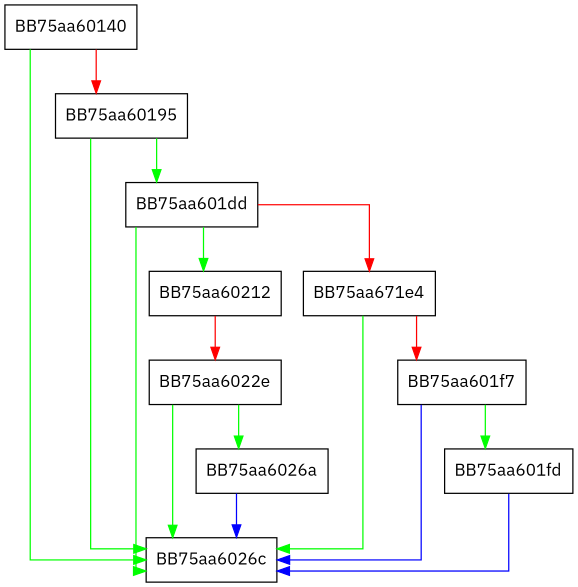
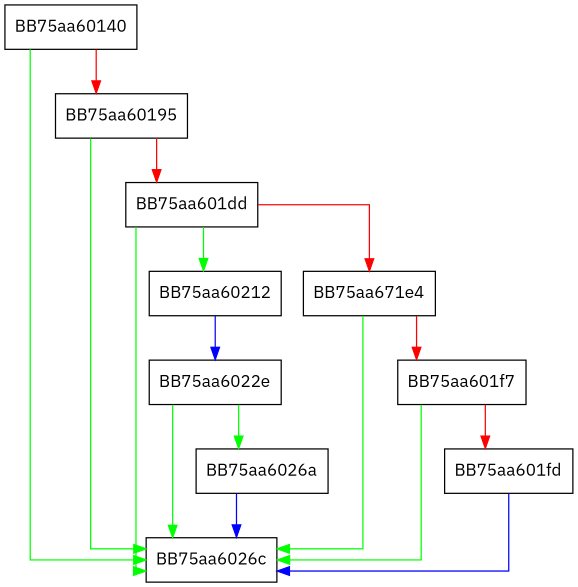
(157, 154) -> (157, 154)
(215, 332) -> (215, 332)
(485, 420) -> (485, 420)
(421, 548) -> (421, 548)
